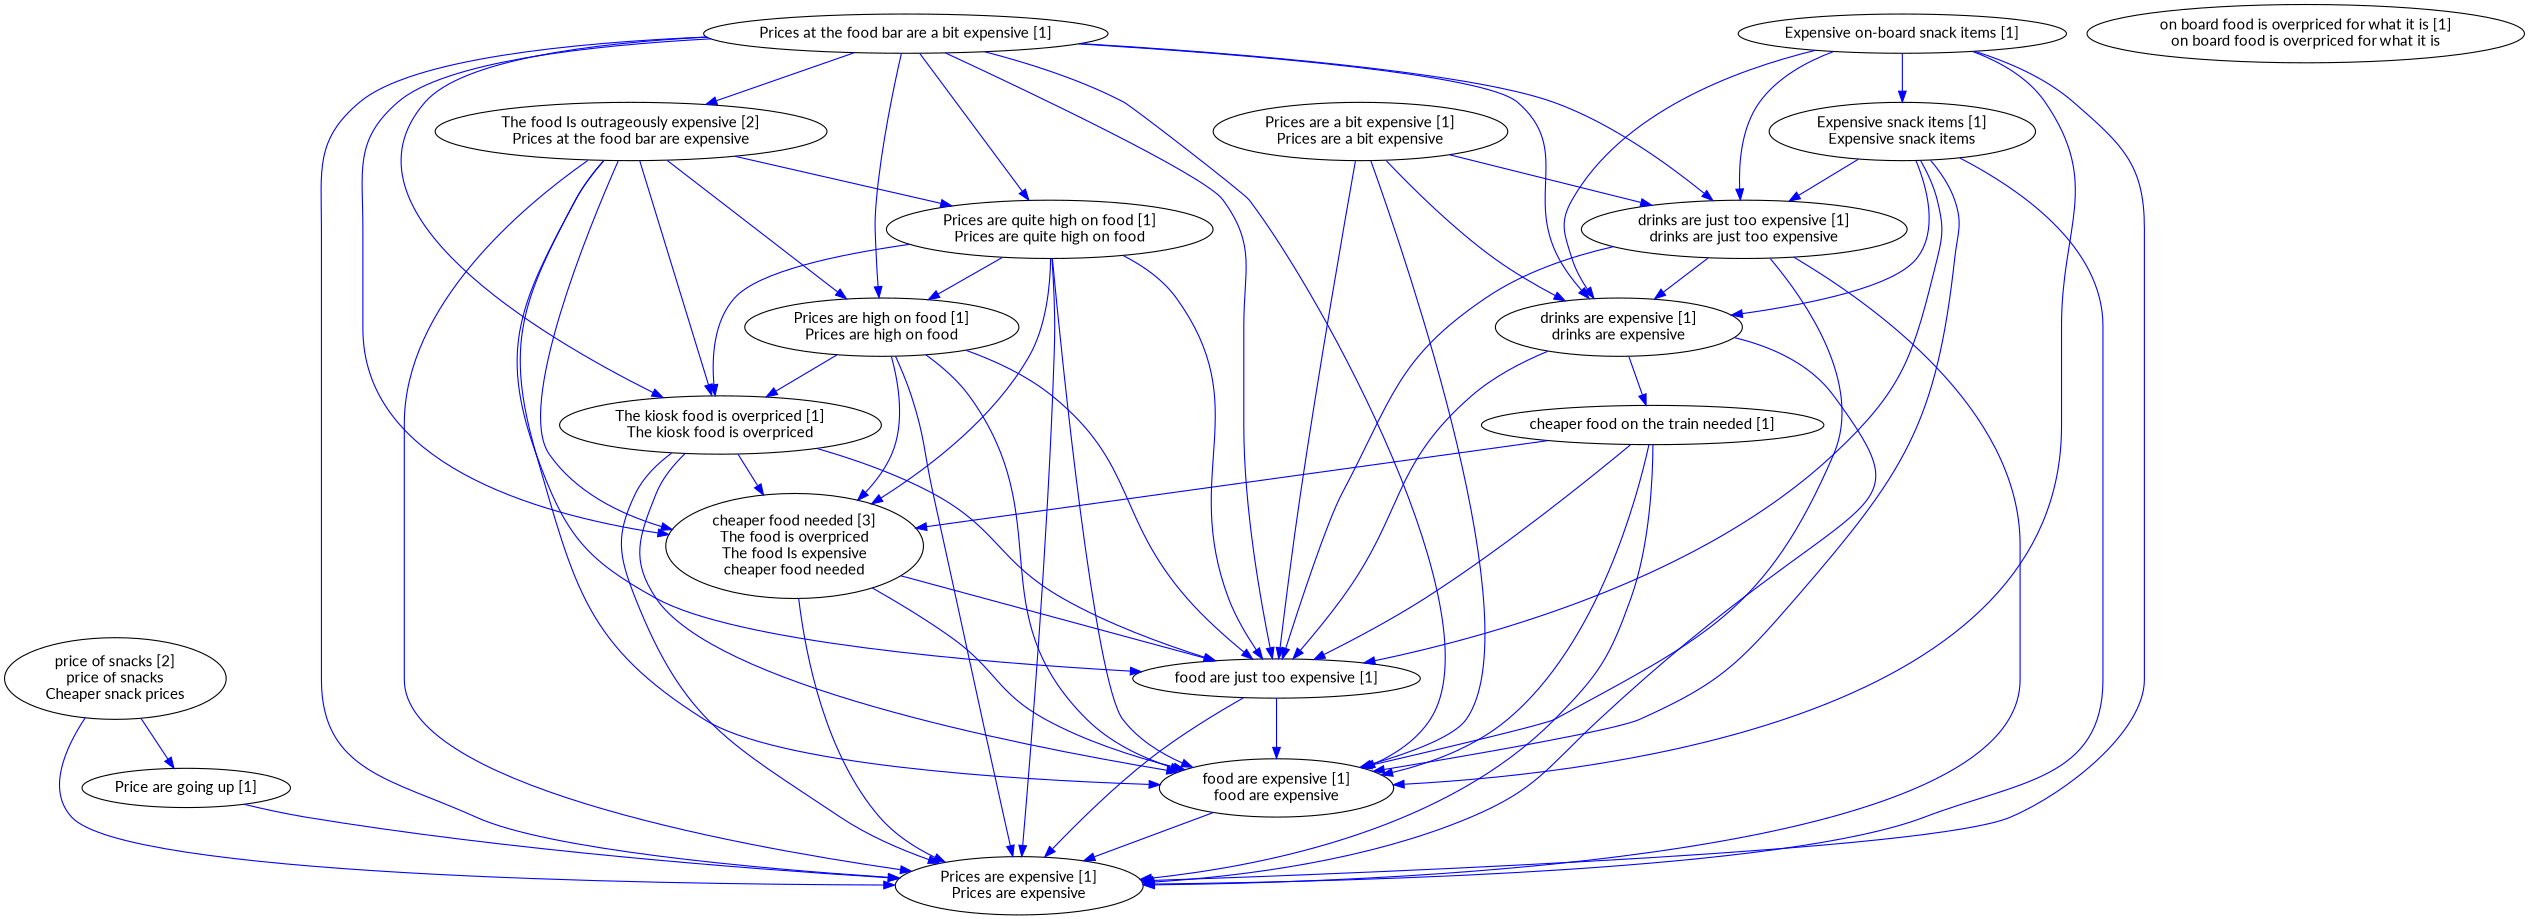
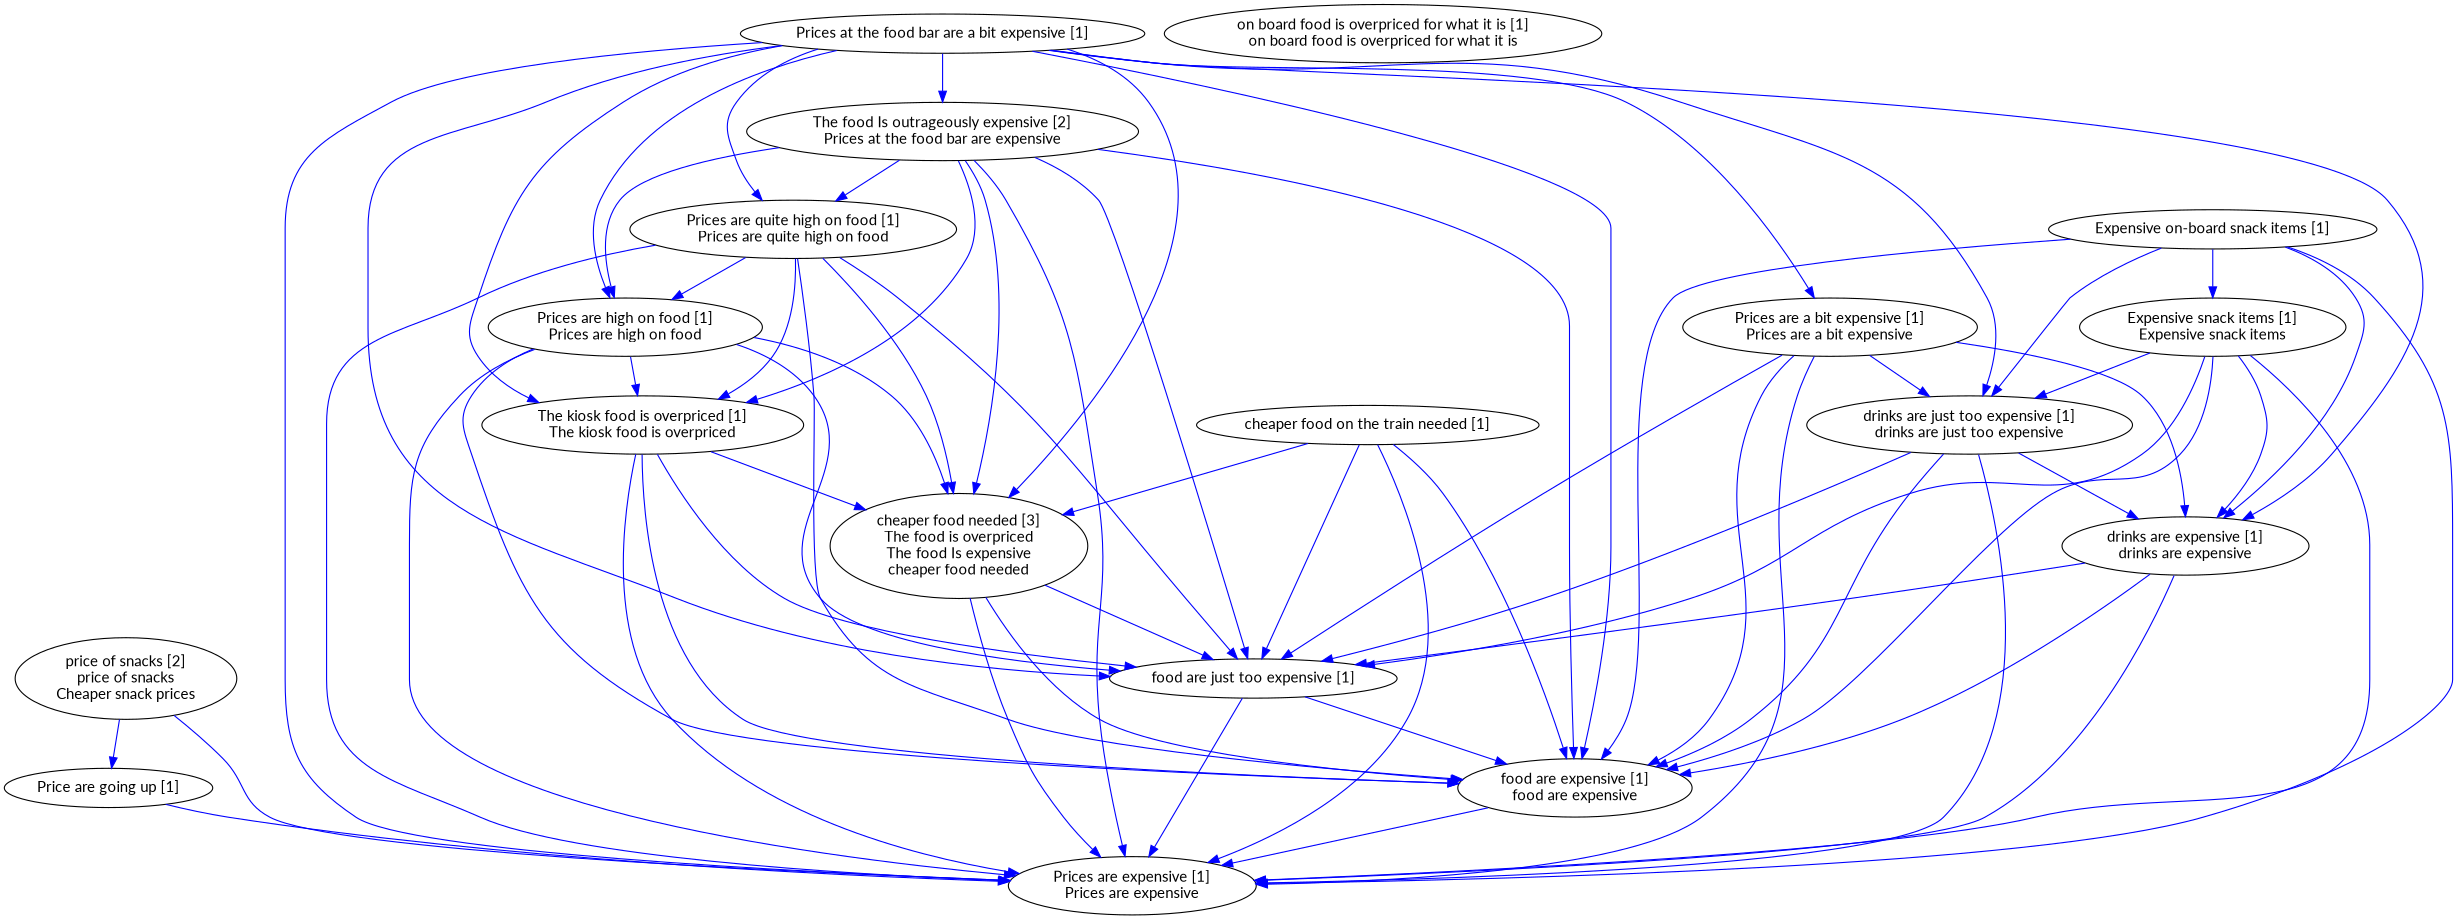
none -> (1596, 92)
(1636, 376) -> (1934, 706)
none -> (1720, 800)
